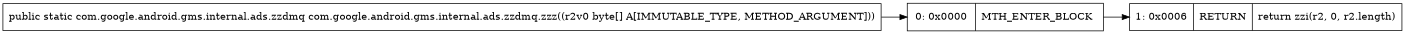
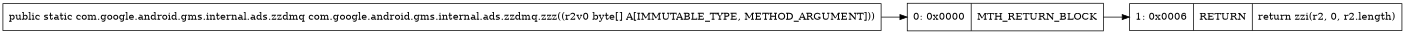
(1037, 17) -> (1037, 17)
